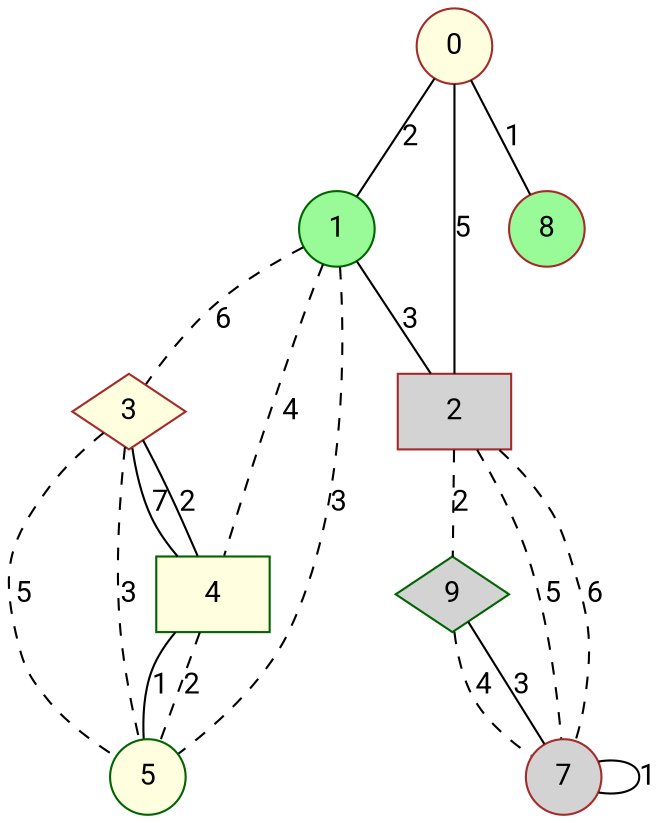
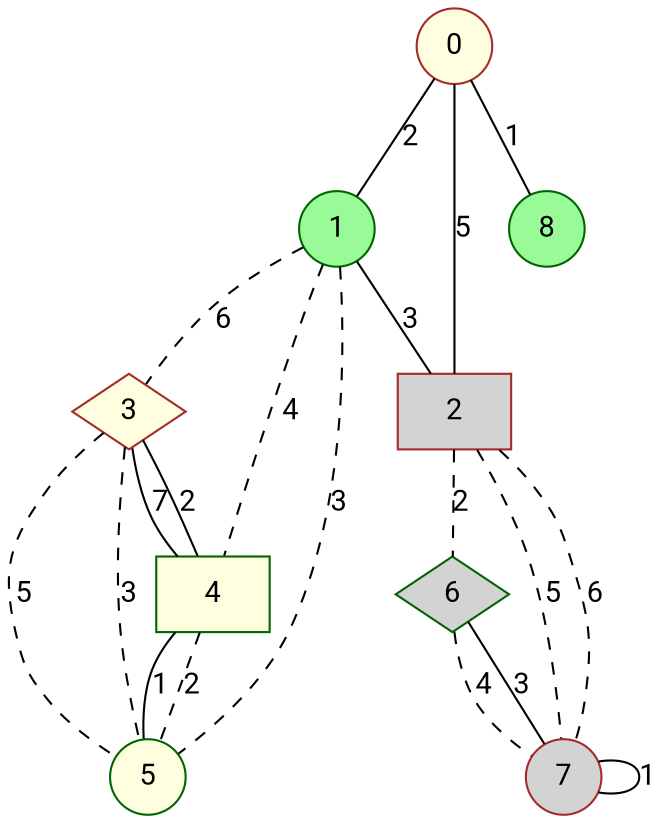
(547, 229) -> (547, 229)
(452, 594) -> (452, 594)
